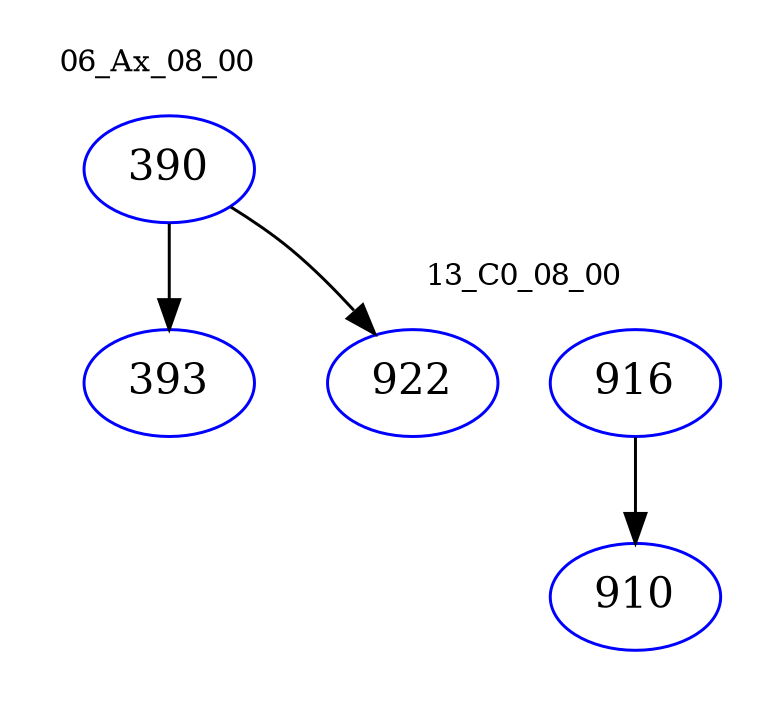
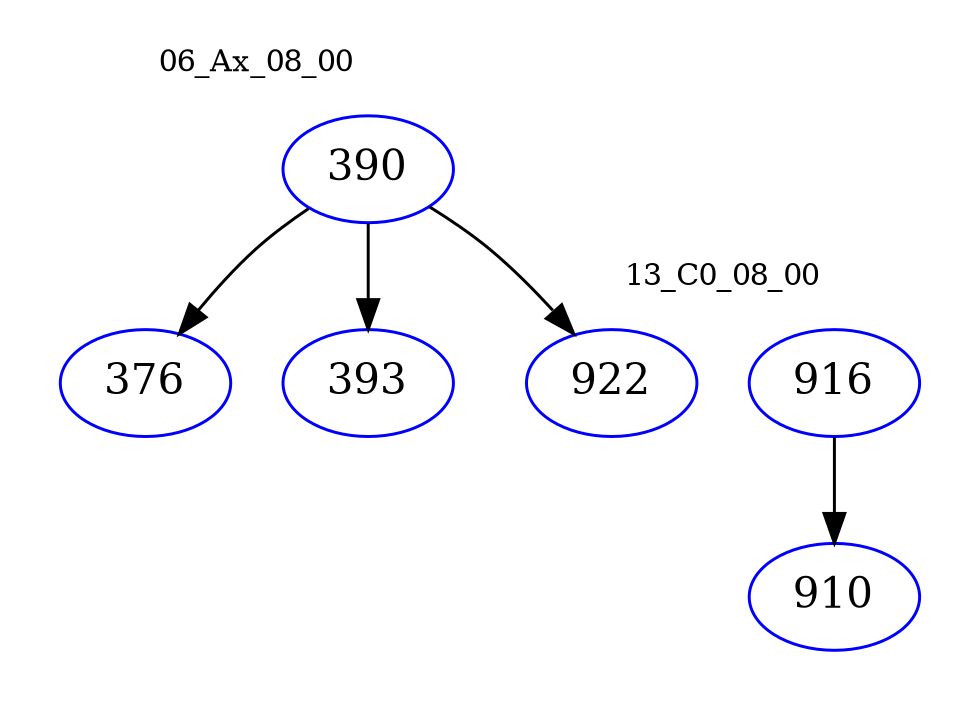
none -> (146, 383)
